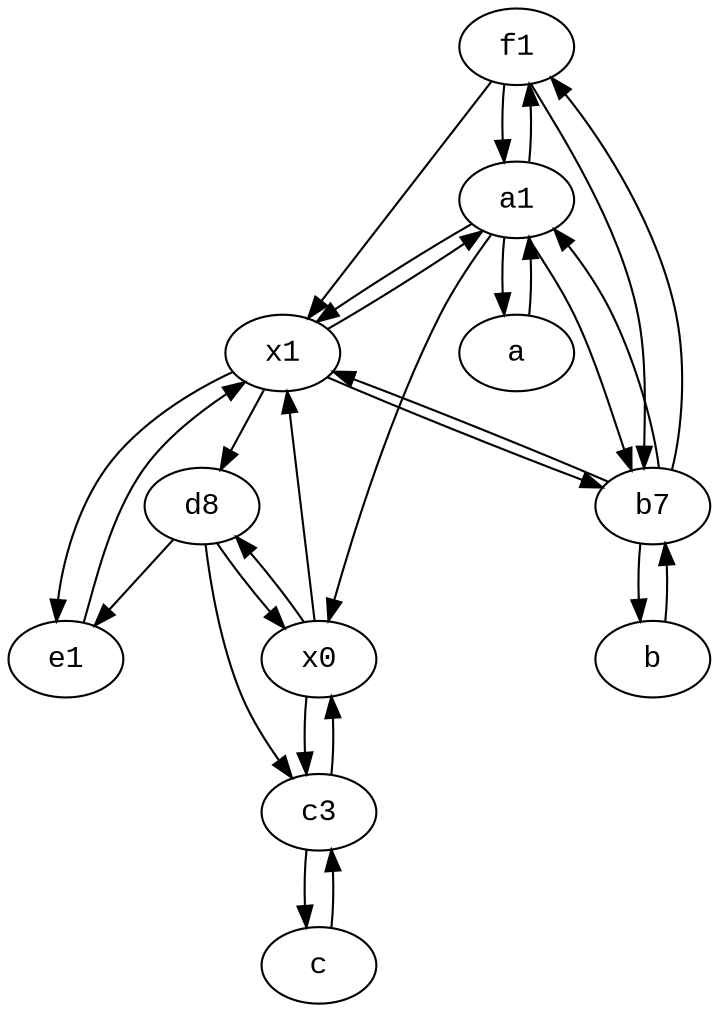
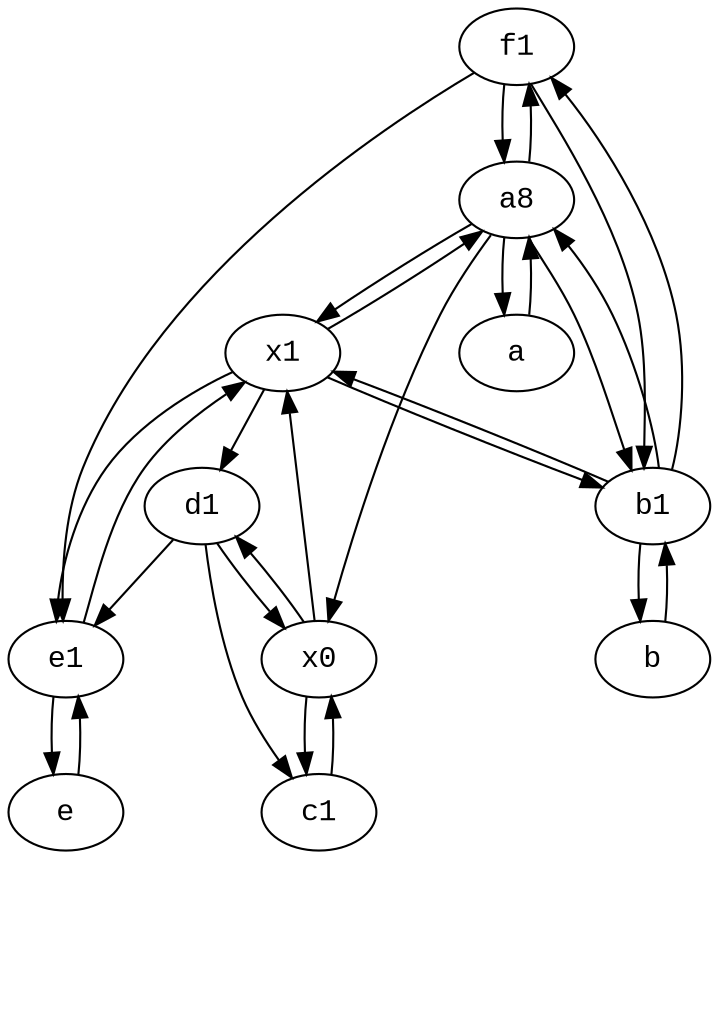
(406, 191) -> (202, 289)
(517, 200) -> (517, 200)
(202, 506) -> (202, 506)
(653, 506) -> (653, 506)
none -> (66, 812)
(319, 812) -> (319, 812)
(319, 965) -> none
